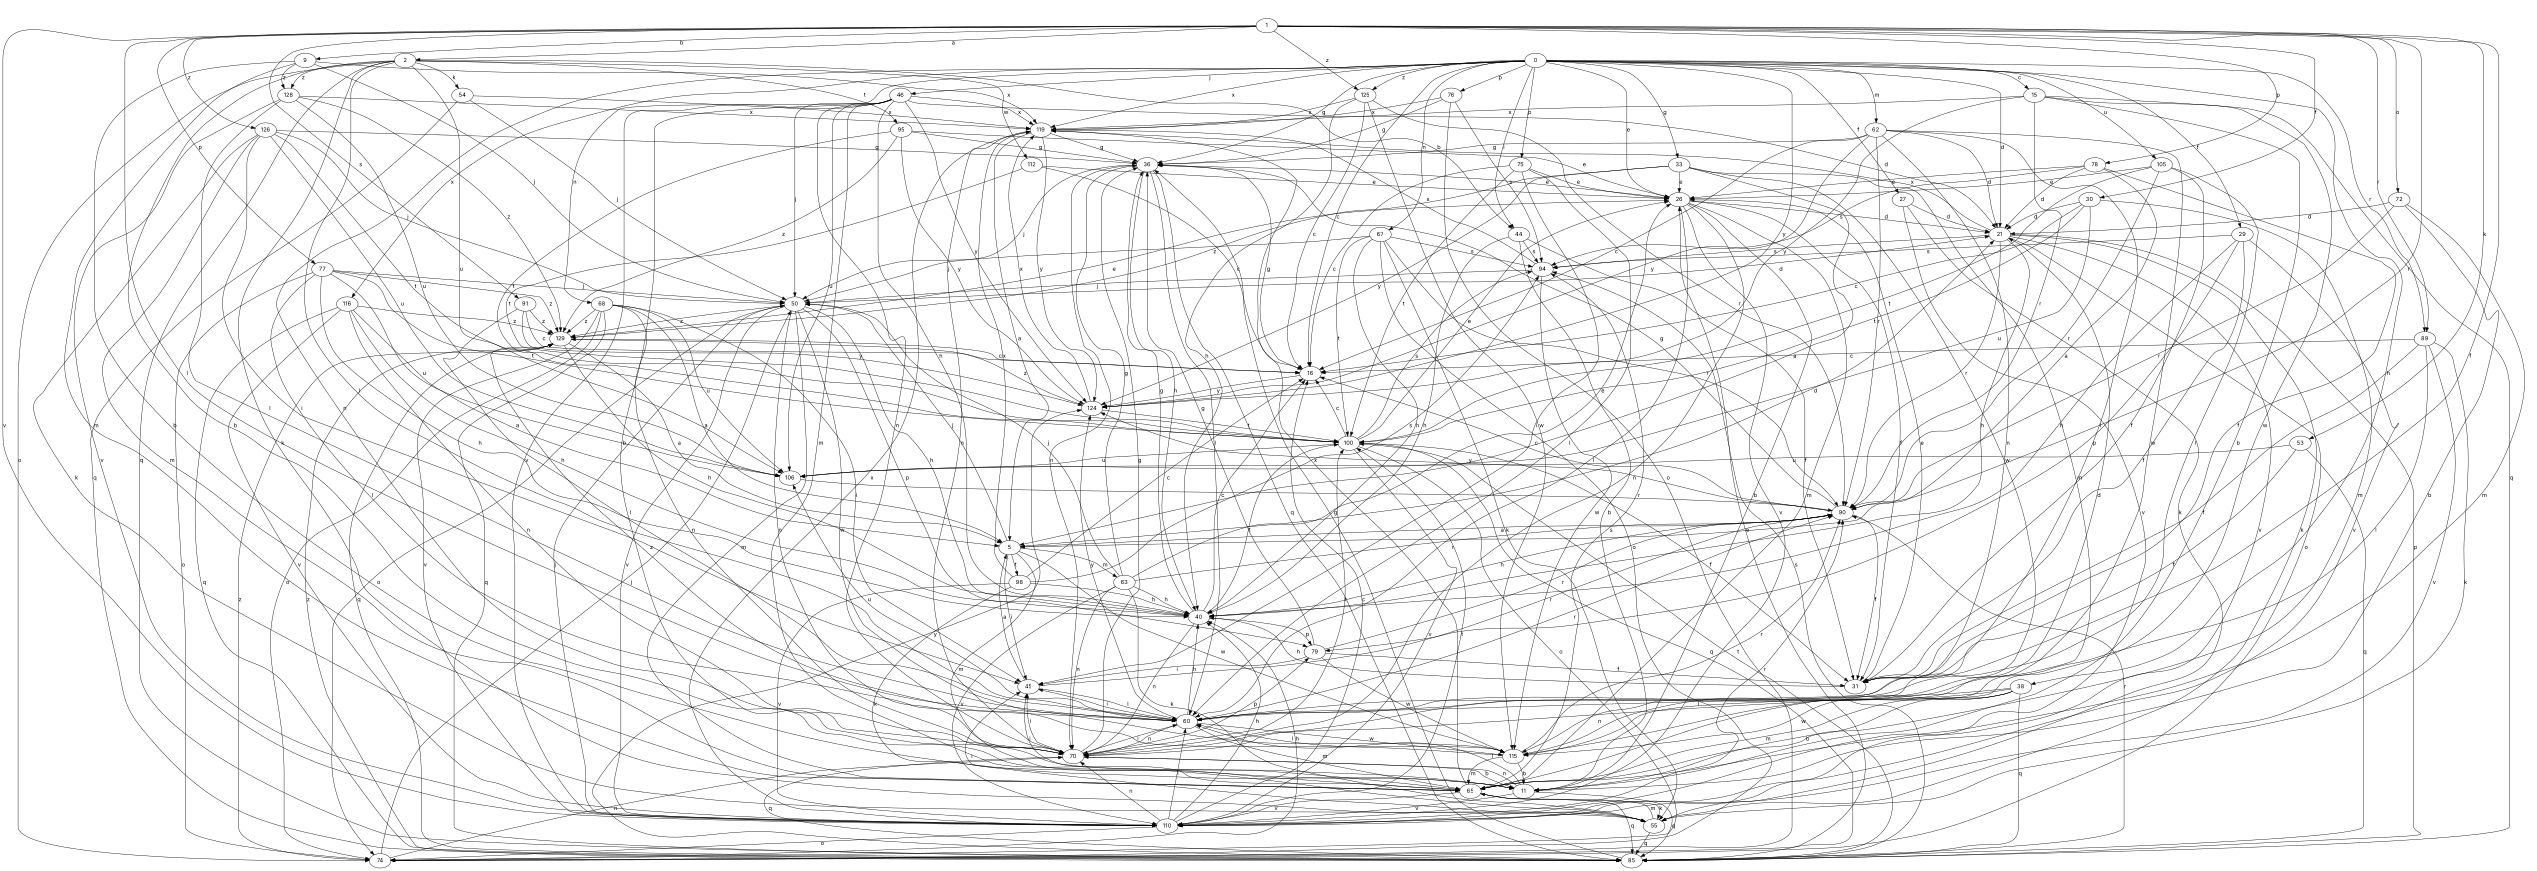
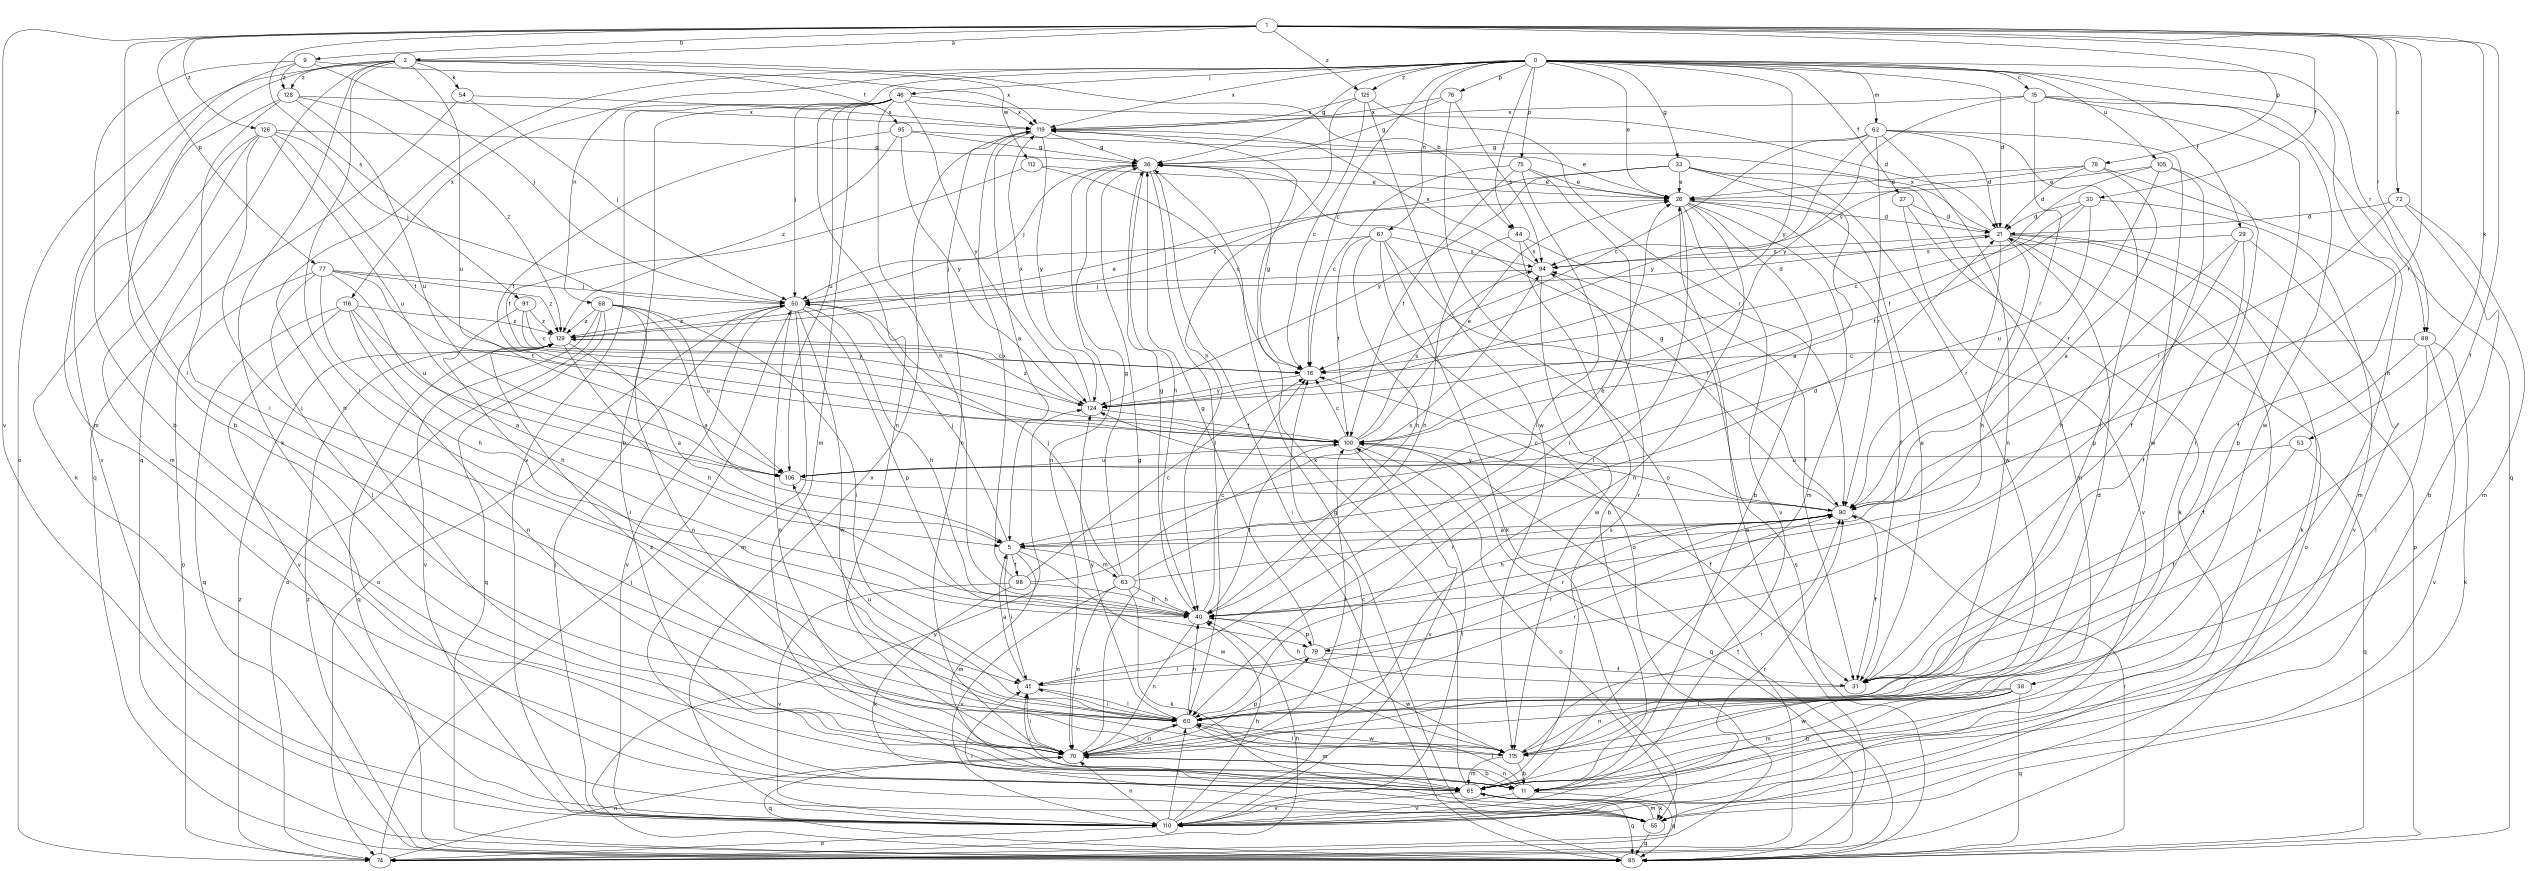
(1292, 513) -> (1292, 513)
